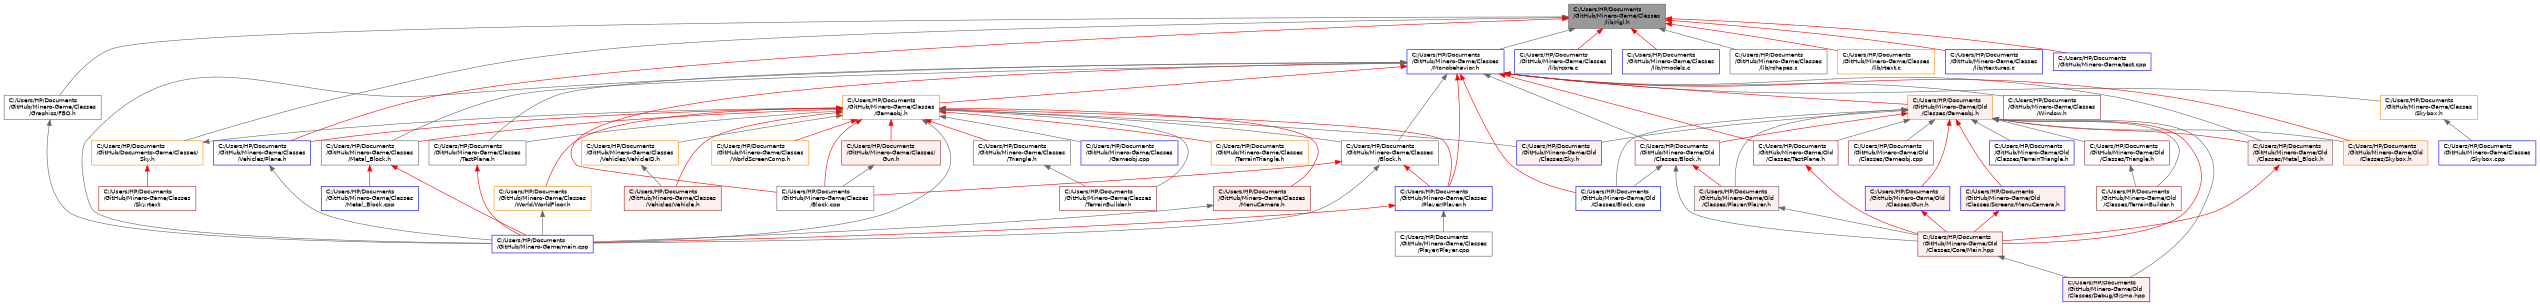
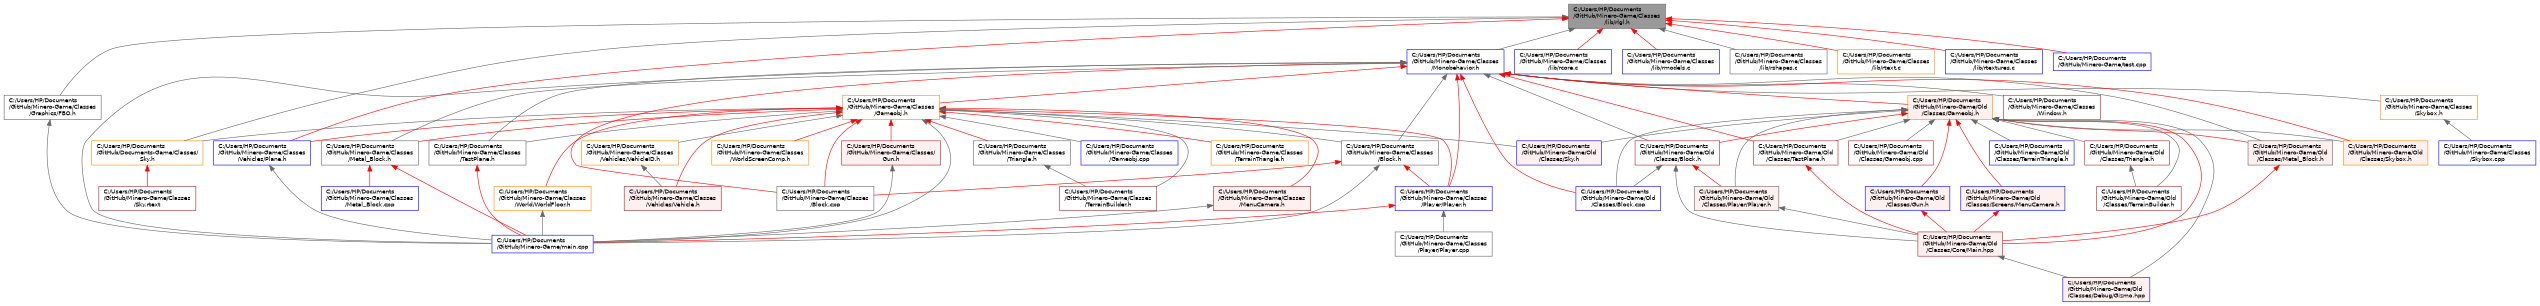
(525, 117) -> (535, 116)
(856, 177) -> (759, 232)
